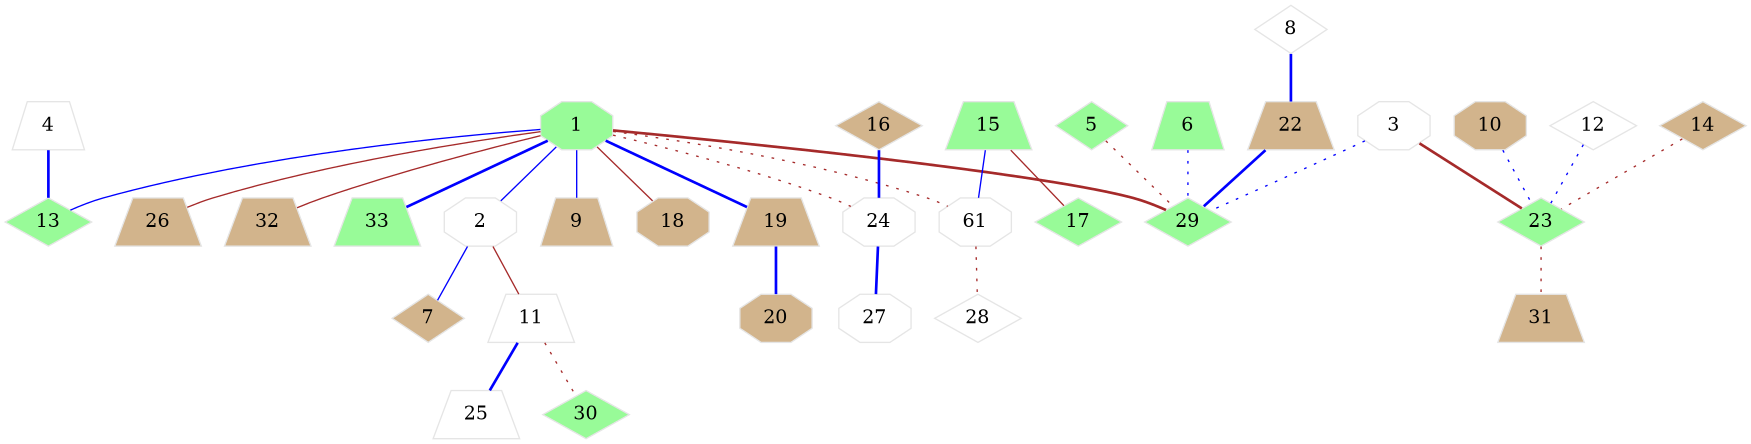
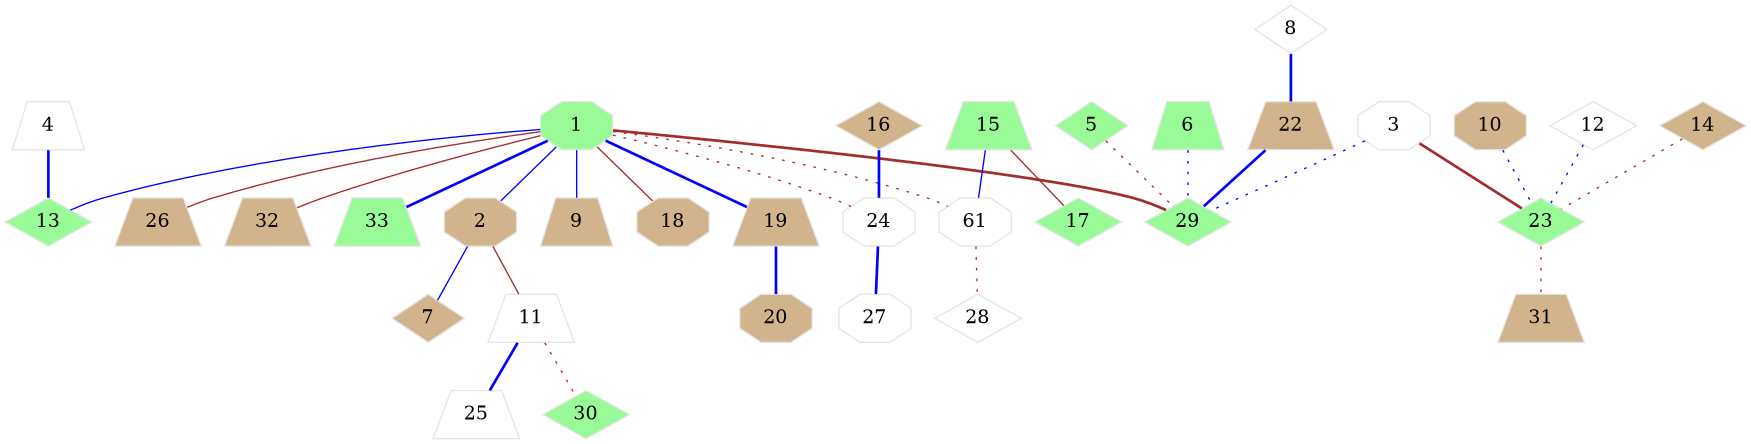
(480, 222) -> (480, 222)
